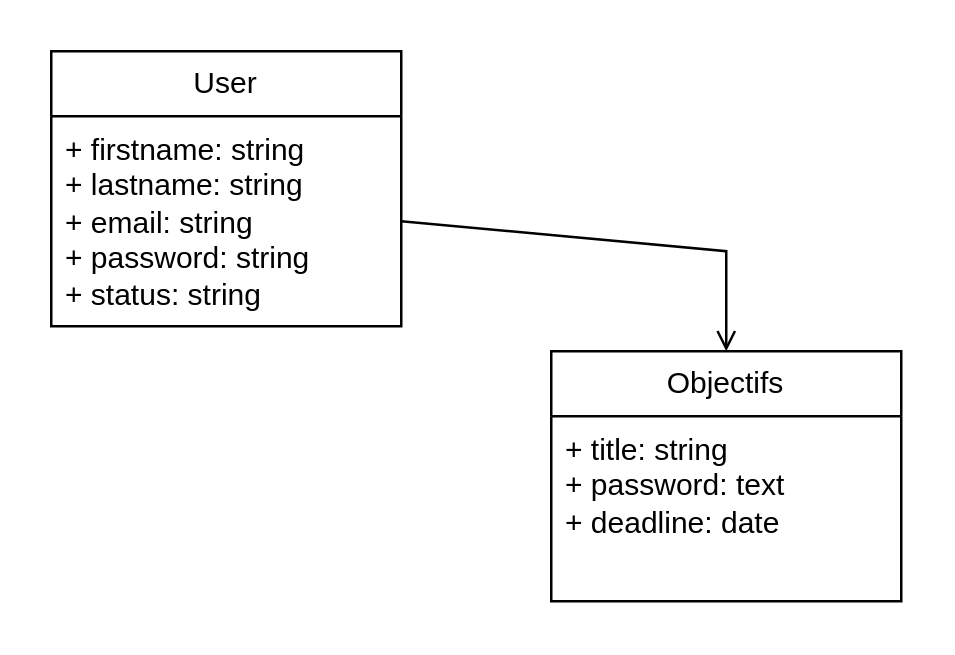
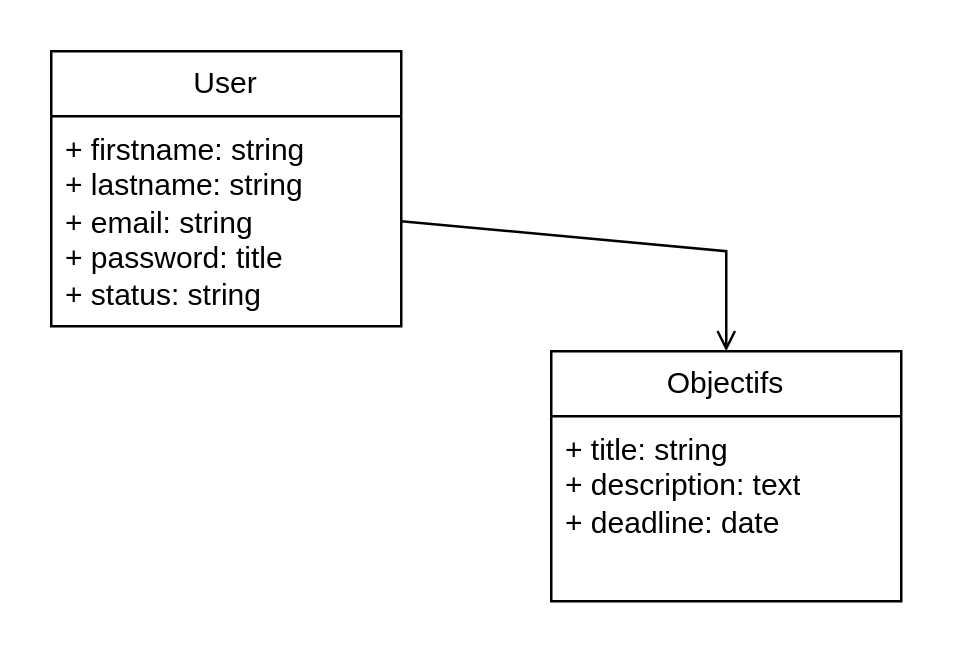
(206, 224) -> (206, 224)
(689, 488) -> (706, 488)
